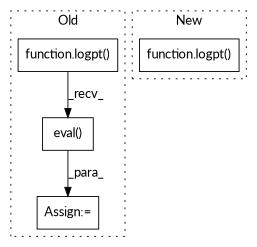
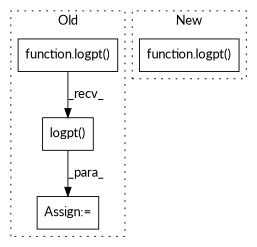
(68, 134) -> (68, 134)
